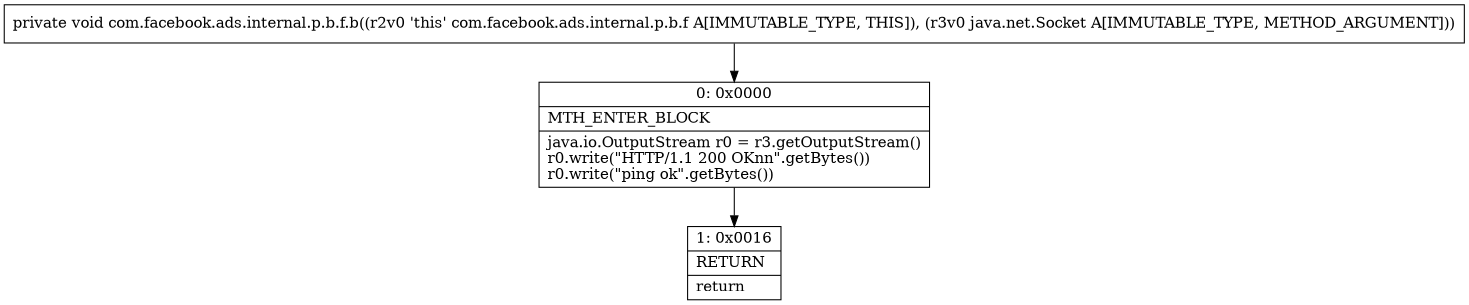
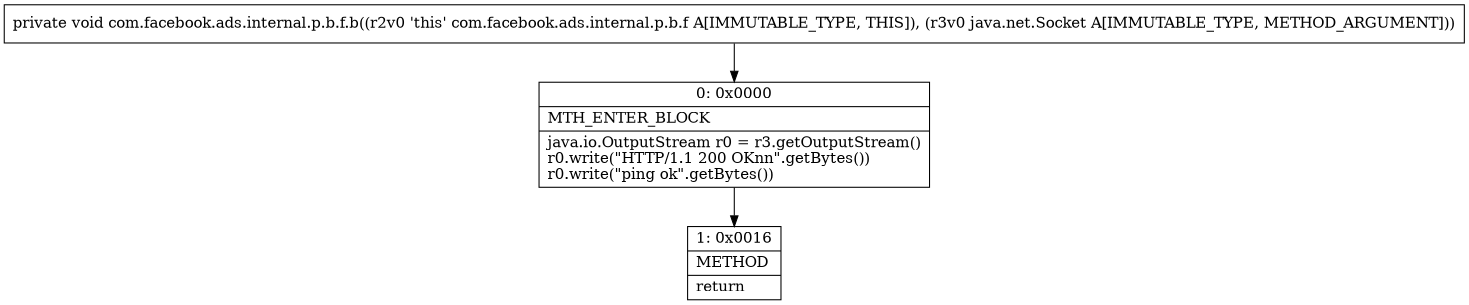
(731, 263) -> (733, 263)
